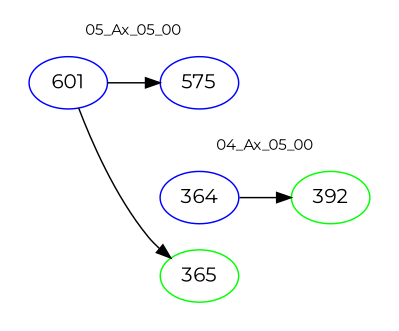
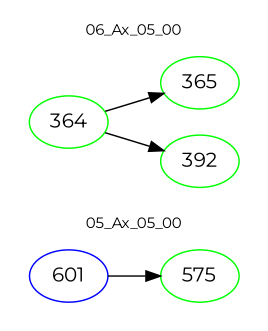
(199, 83) -> (200, 276)
(265, 146) -> (134, 31)
(112, 182) -> (127, 105)
(199, 198) -> (69, 122)
